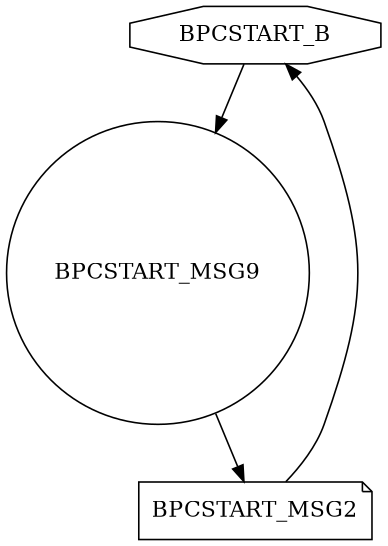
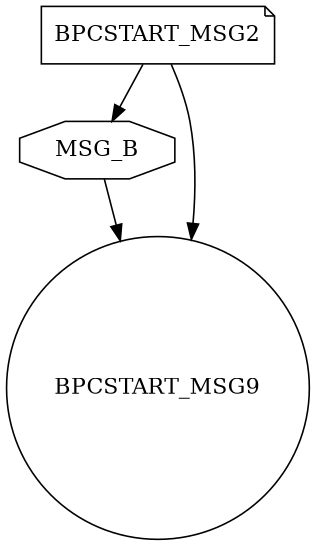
(255, 35) -> (97, 150)
(227, 440) -> (193, 142)
